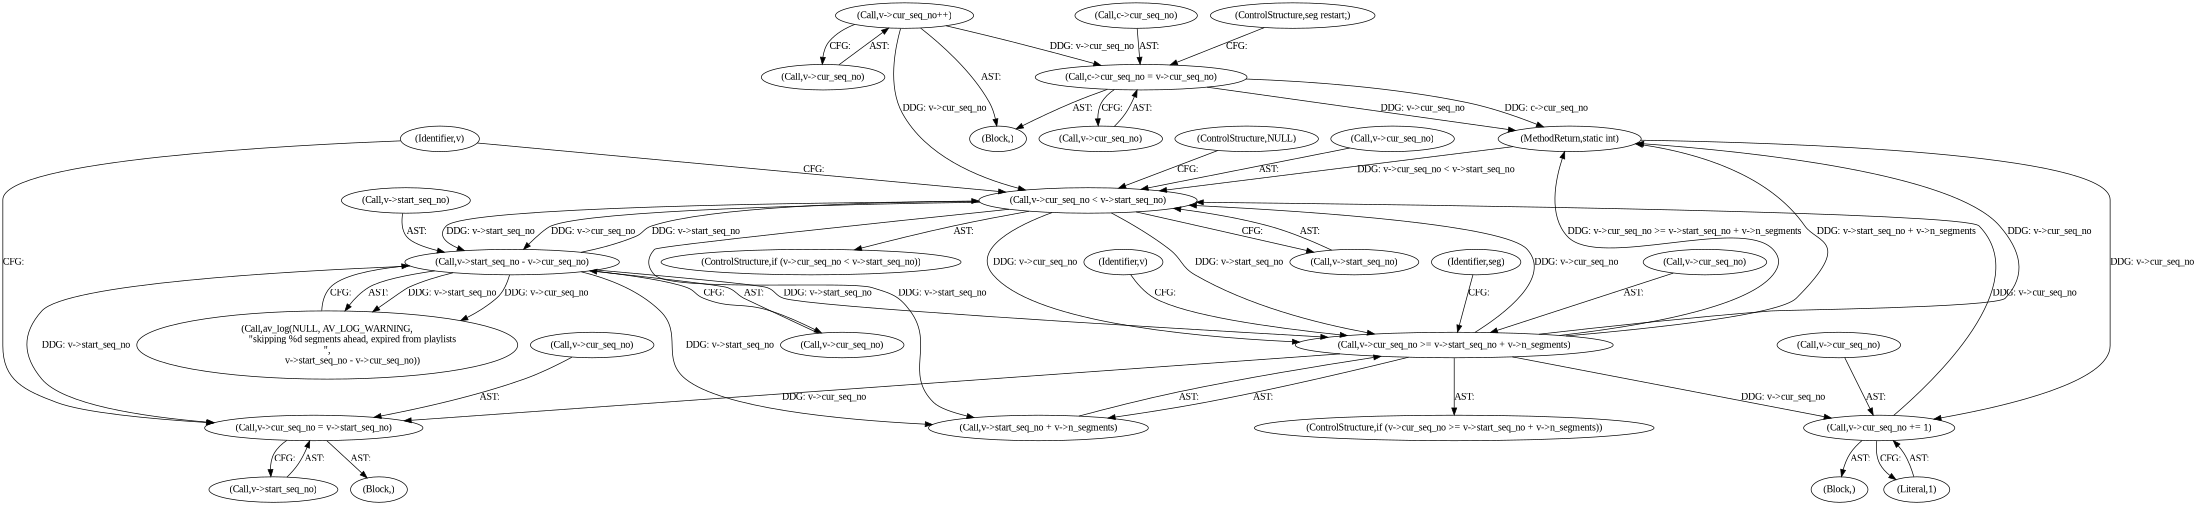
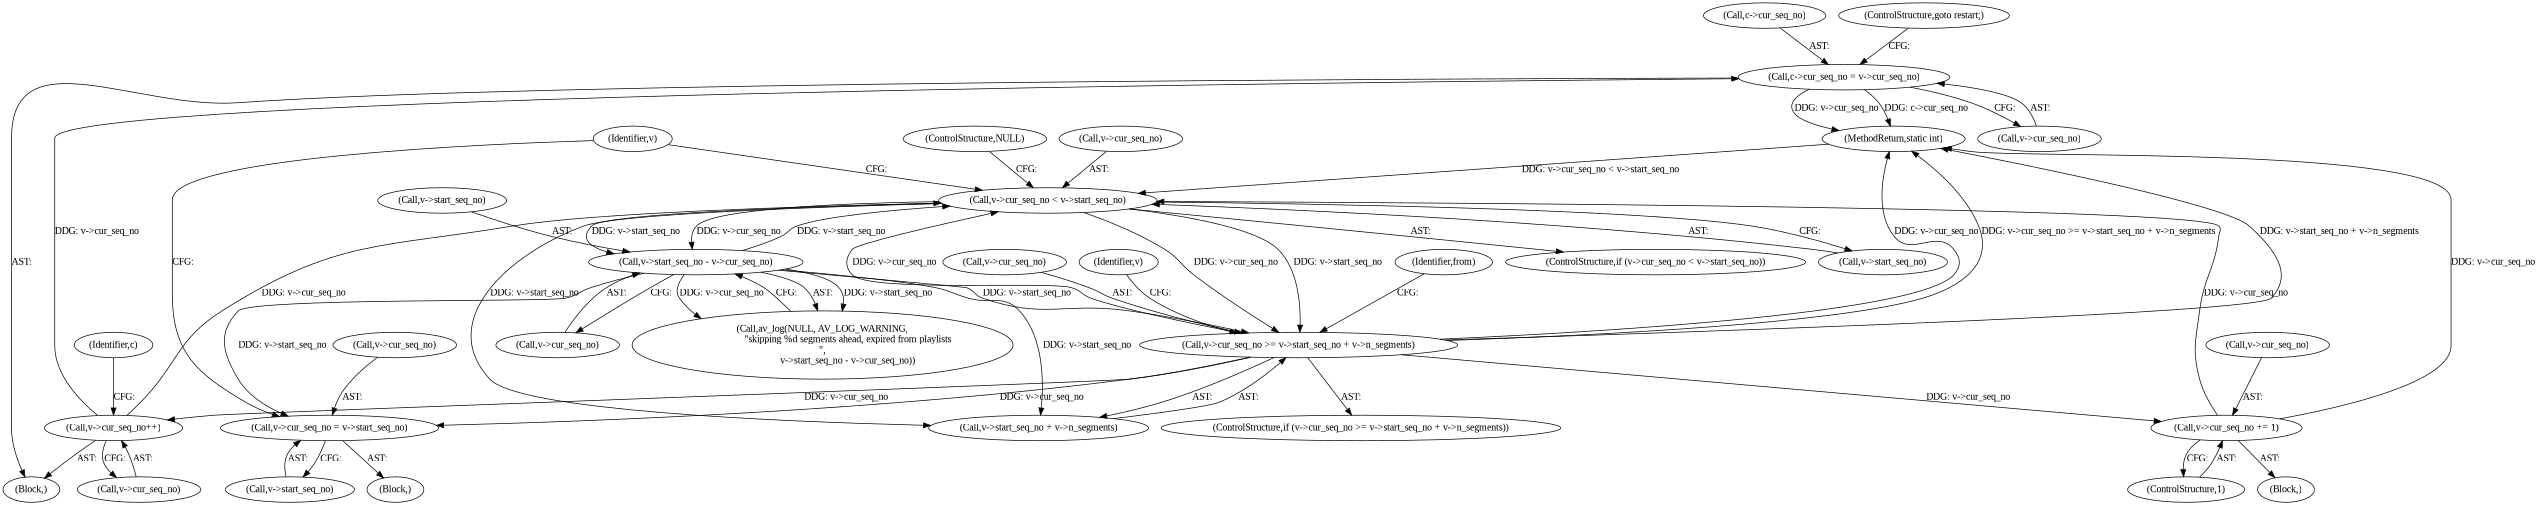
(1293, 16) -> (1924, 16)
(2048, 169) -> (2375, 170)
(1476, 262) -> (1444, 262)
none -> (114, 345)
none -> (714, 396)
(1917, 490) -> (2186, 490)
